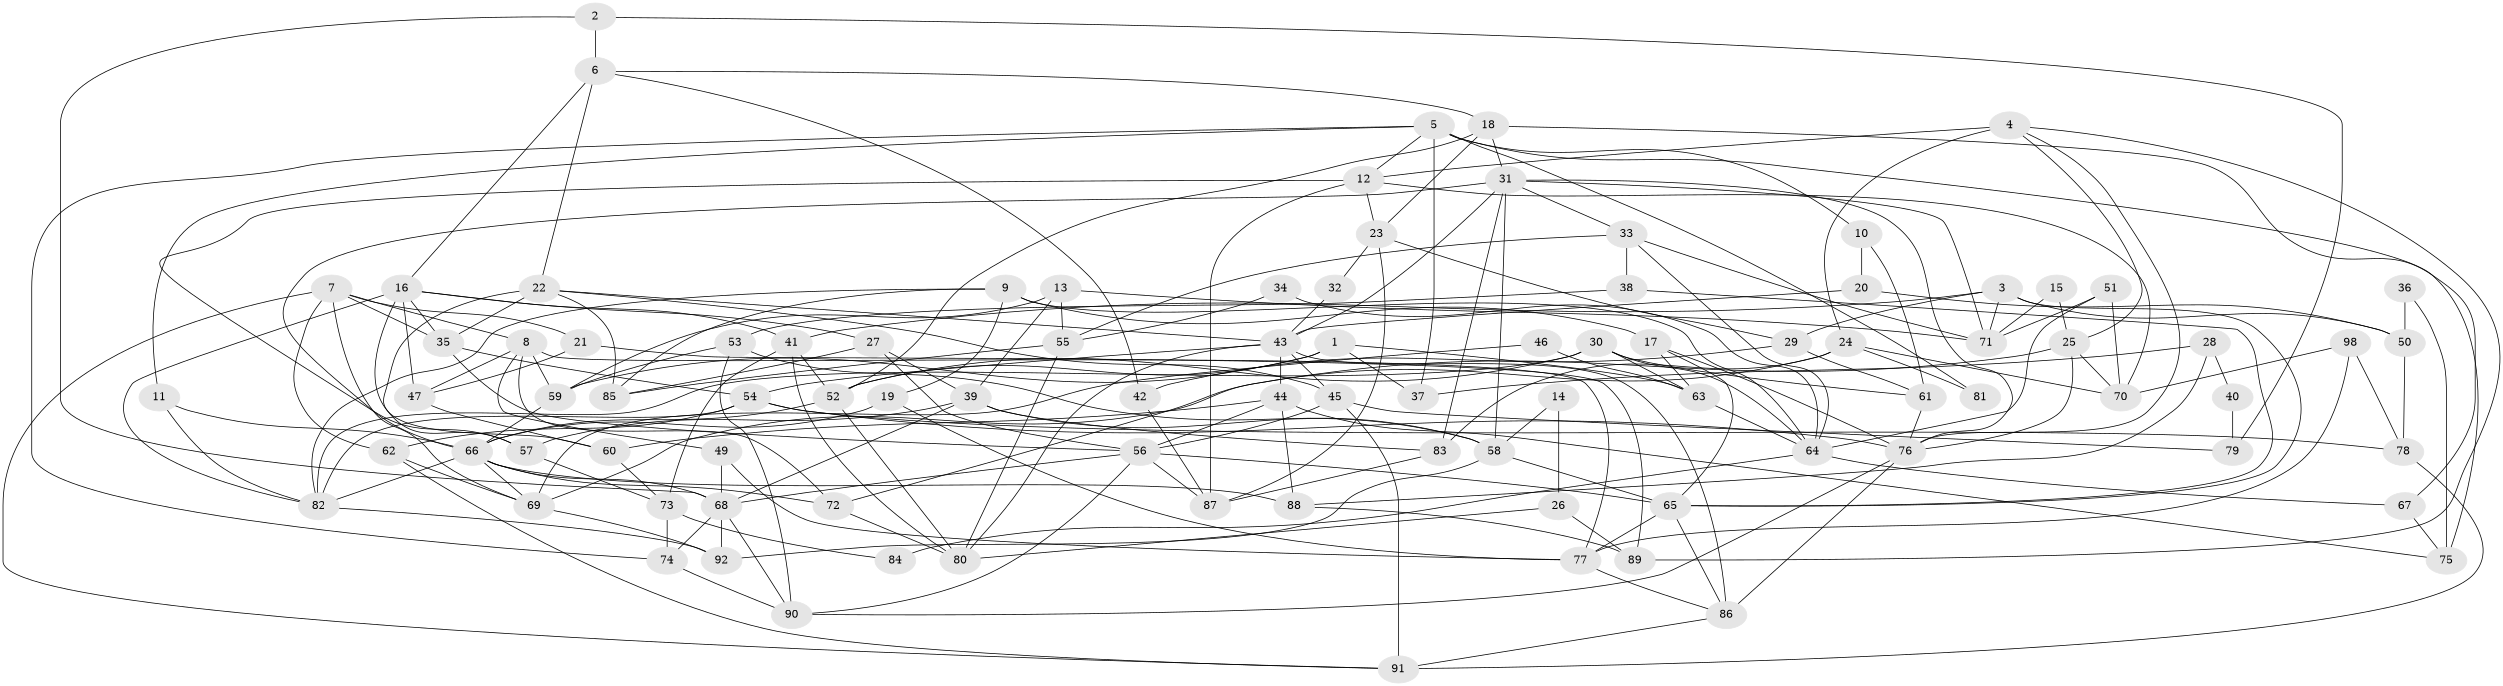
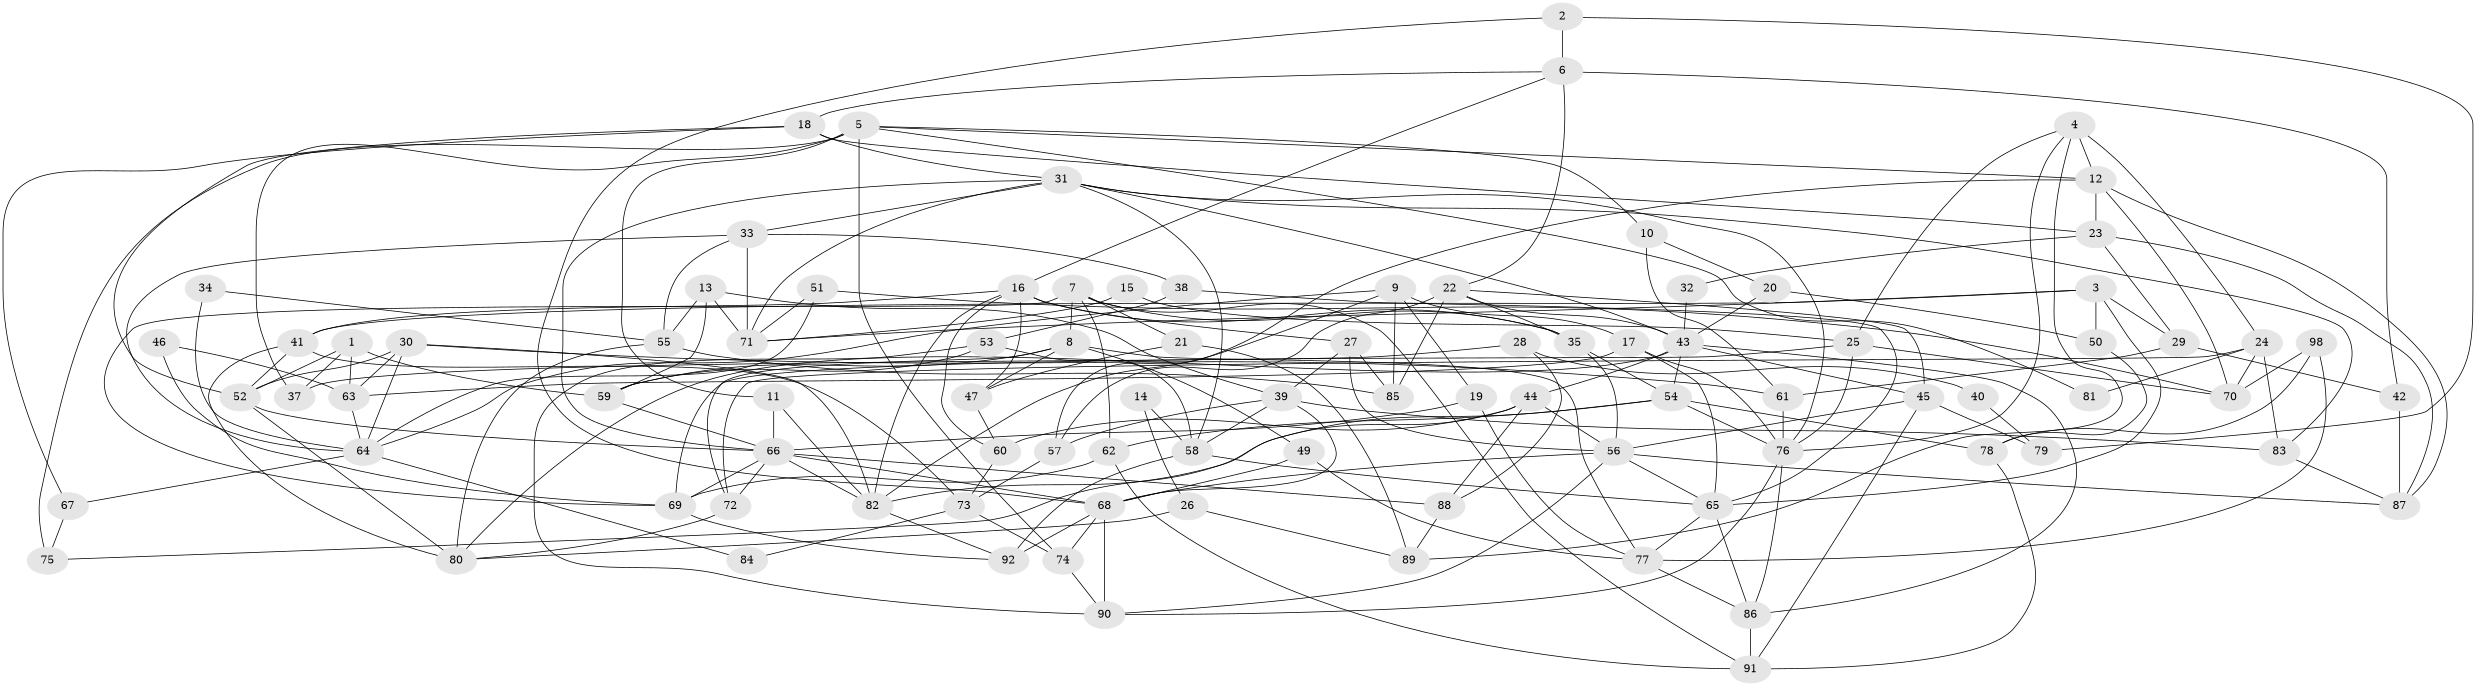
(2405, 289) -> none
